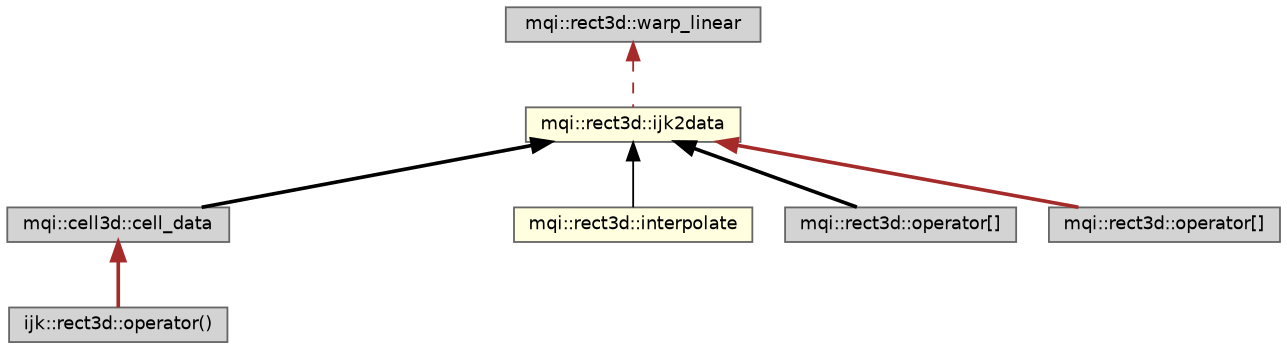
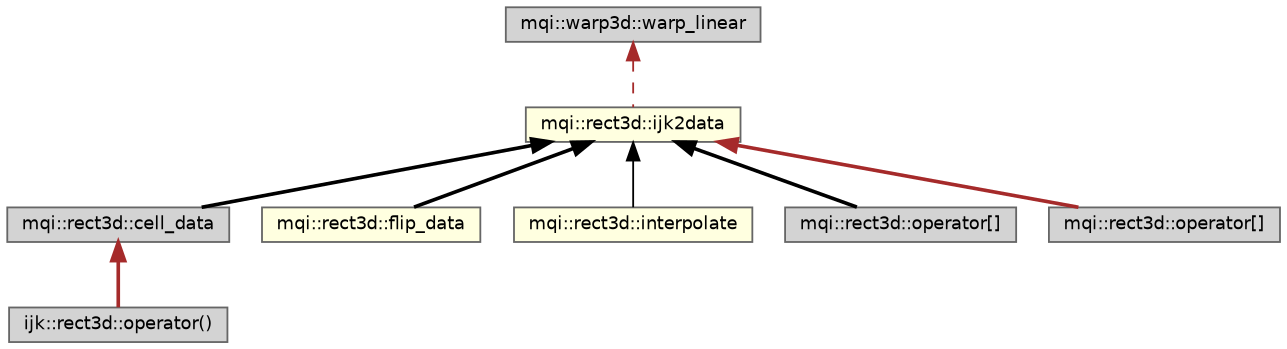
(633, 25) -> (633, 25)
(118, 225) -> (118, 225)
none -> (371, 225)
